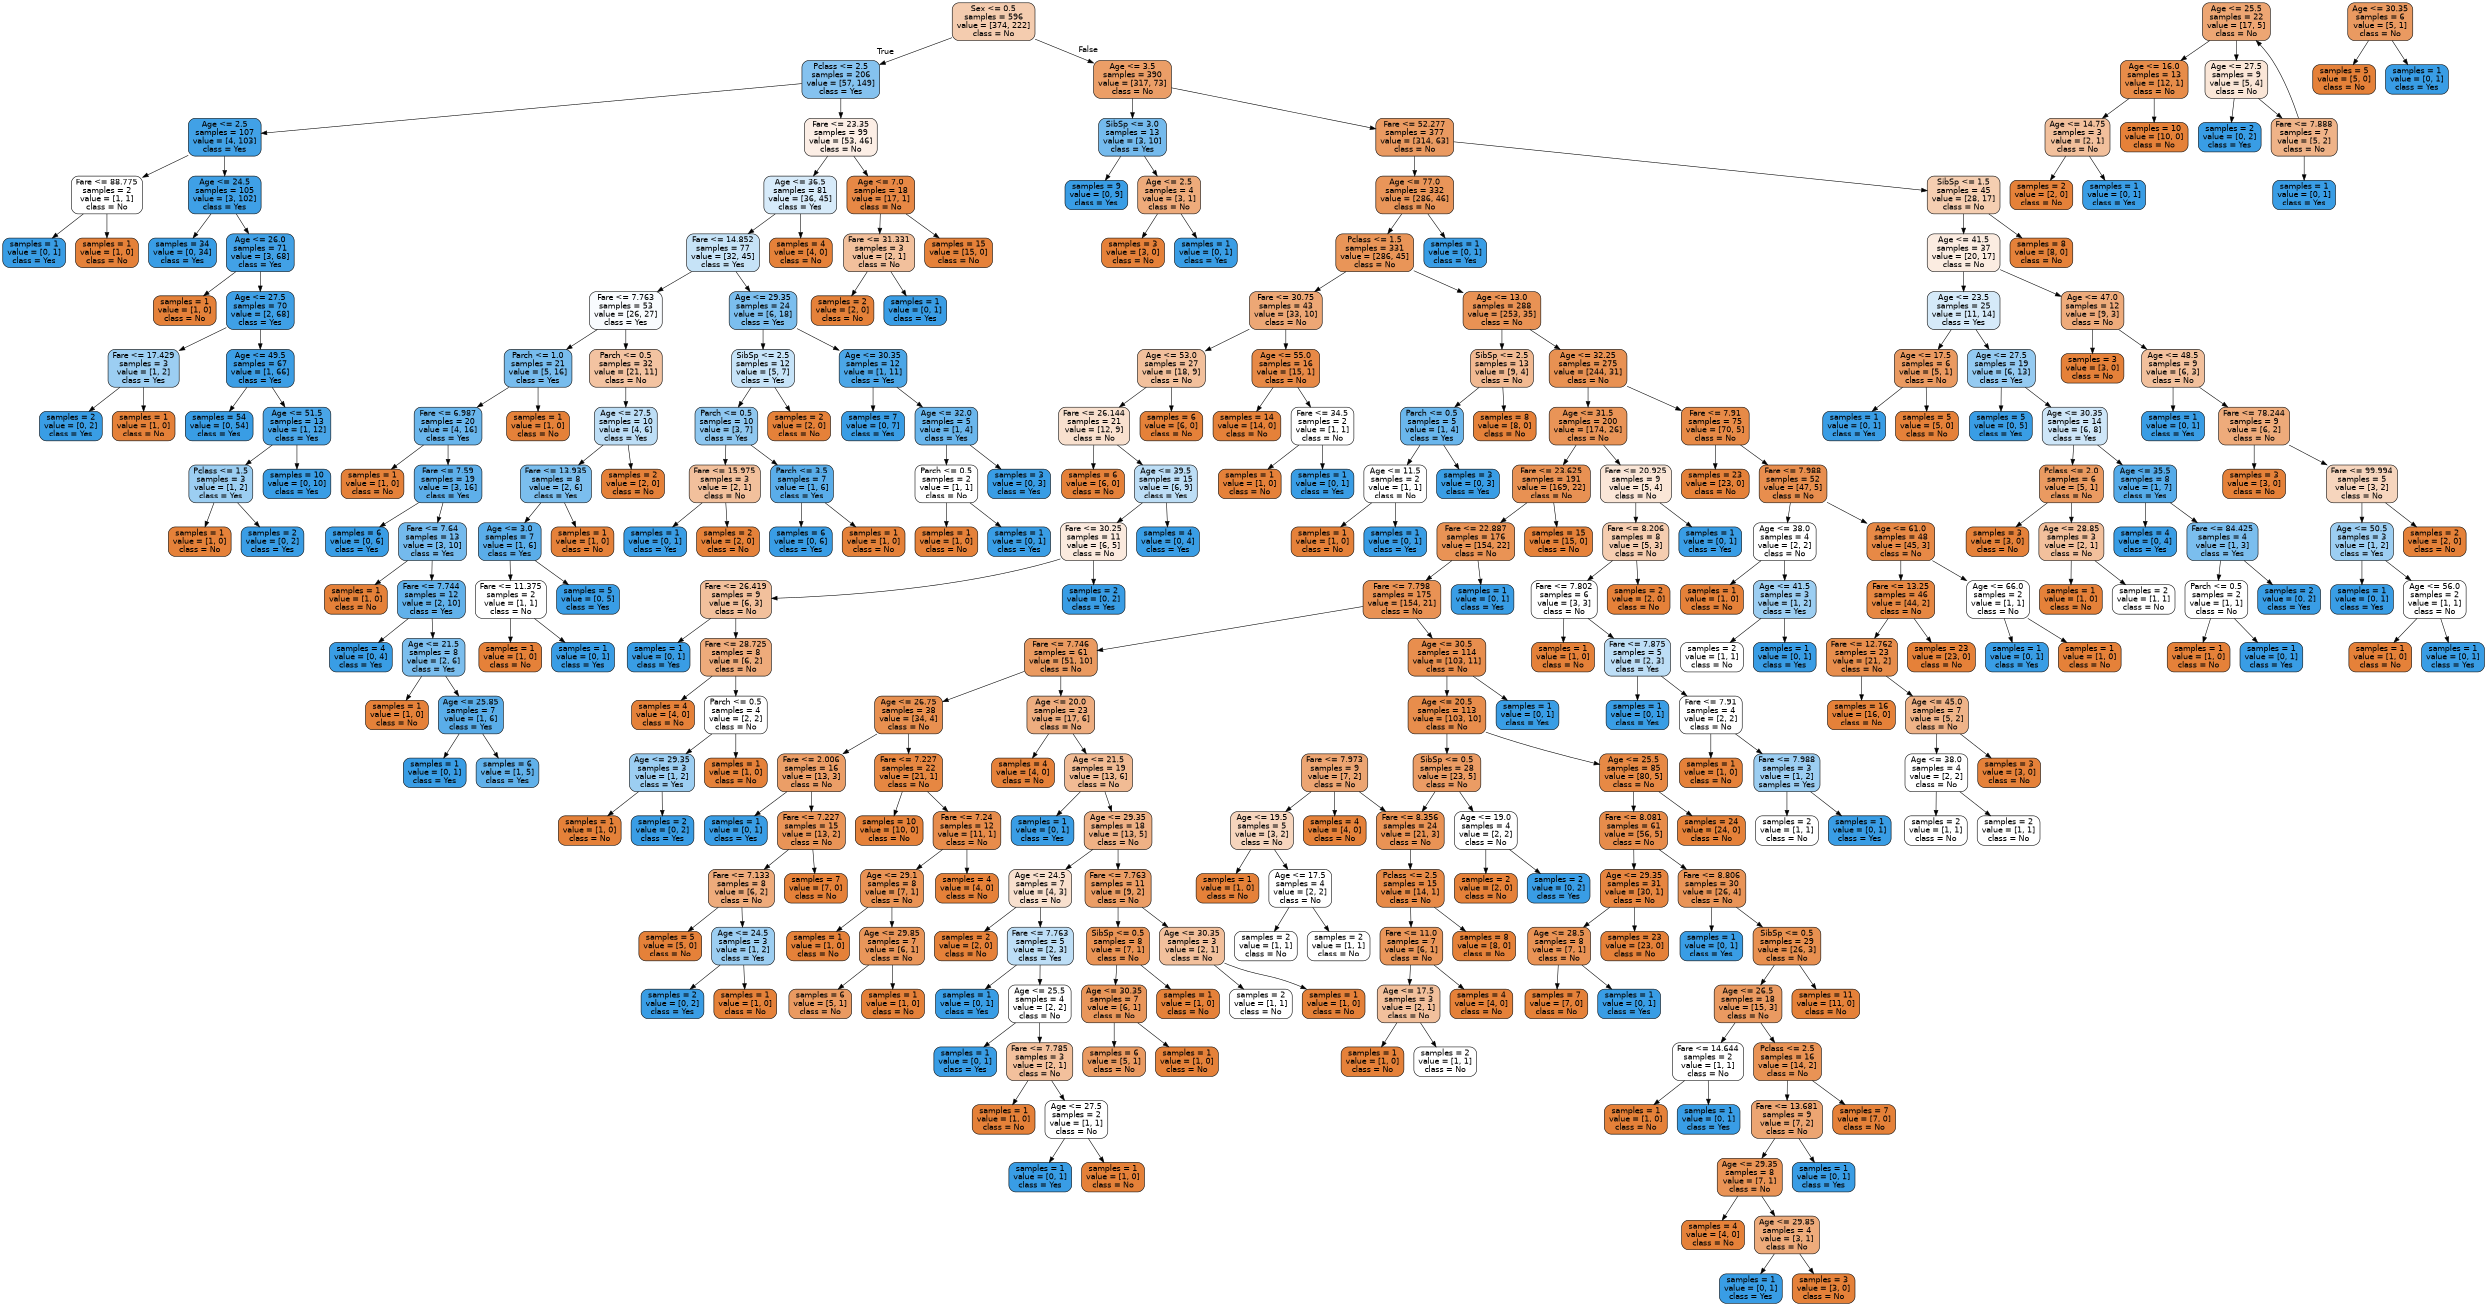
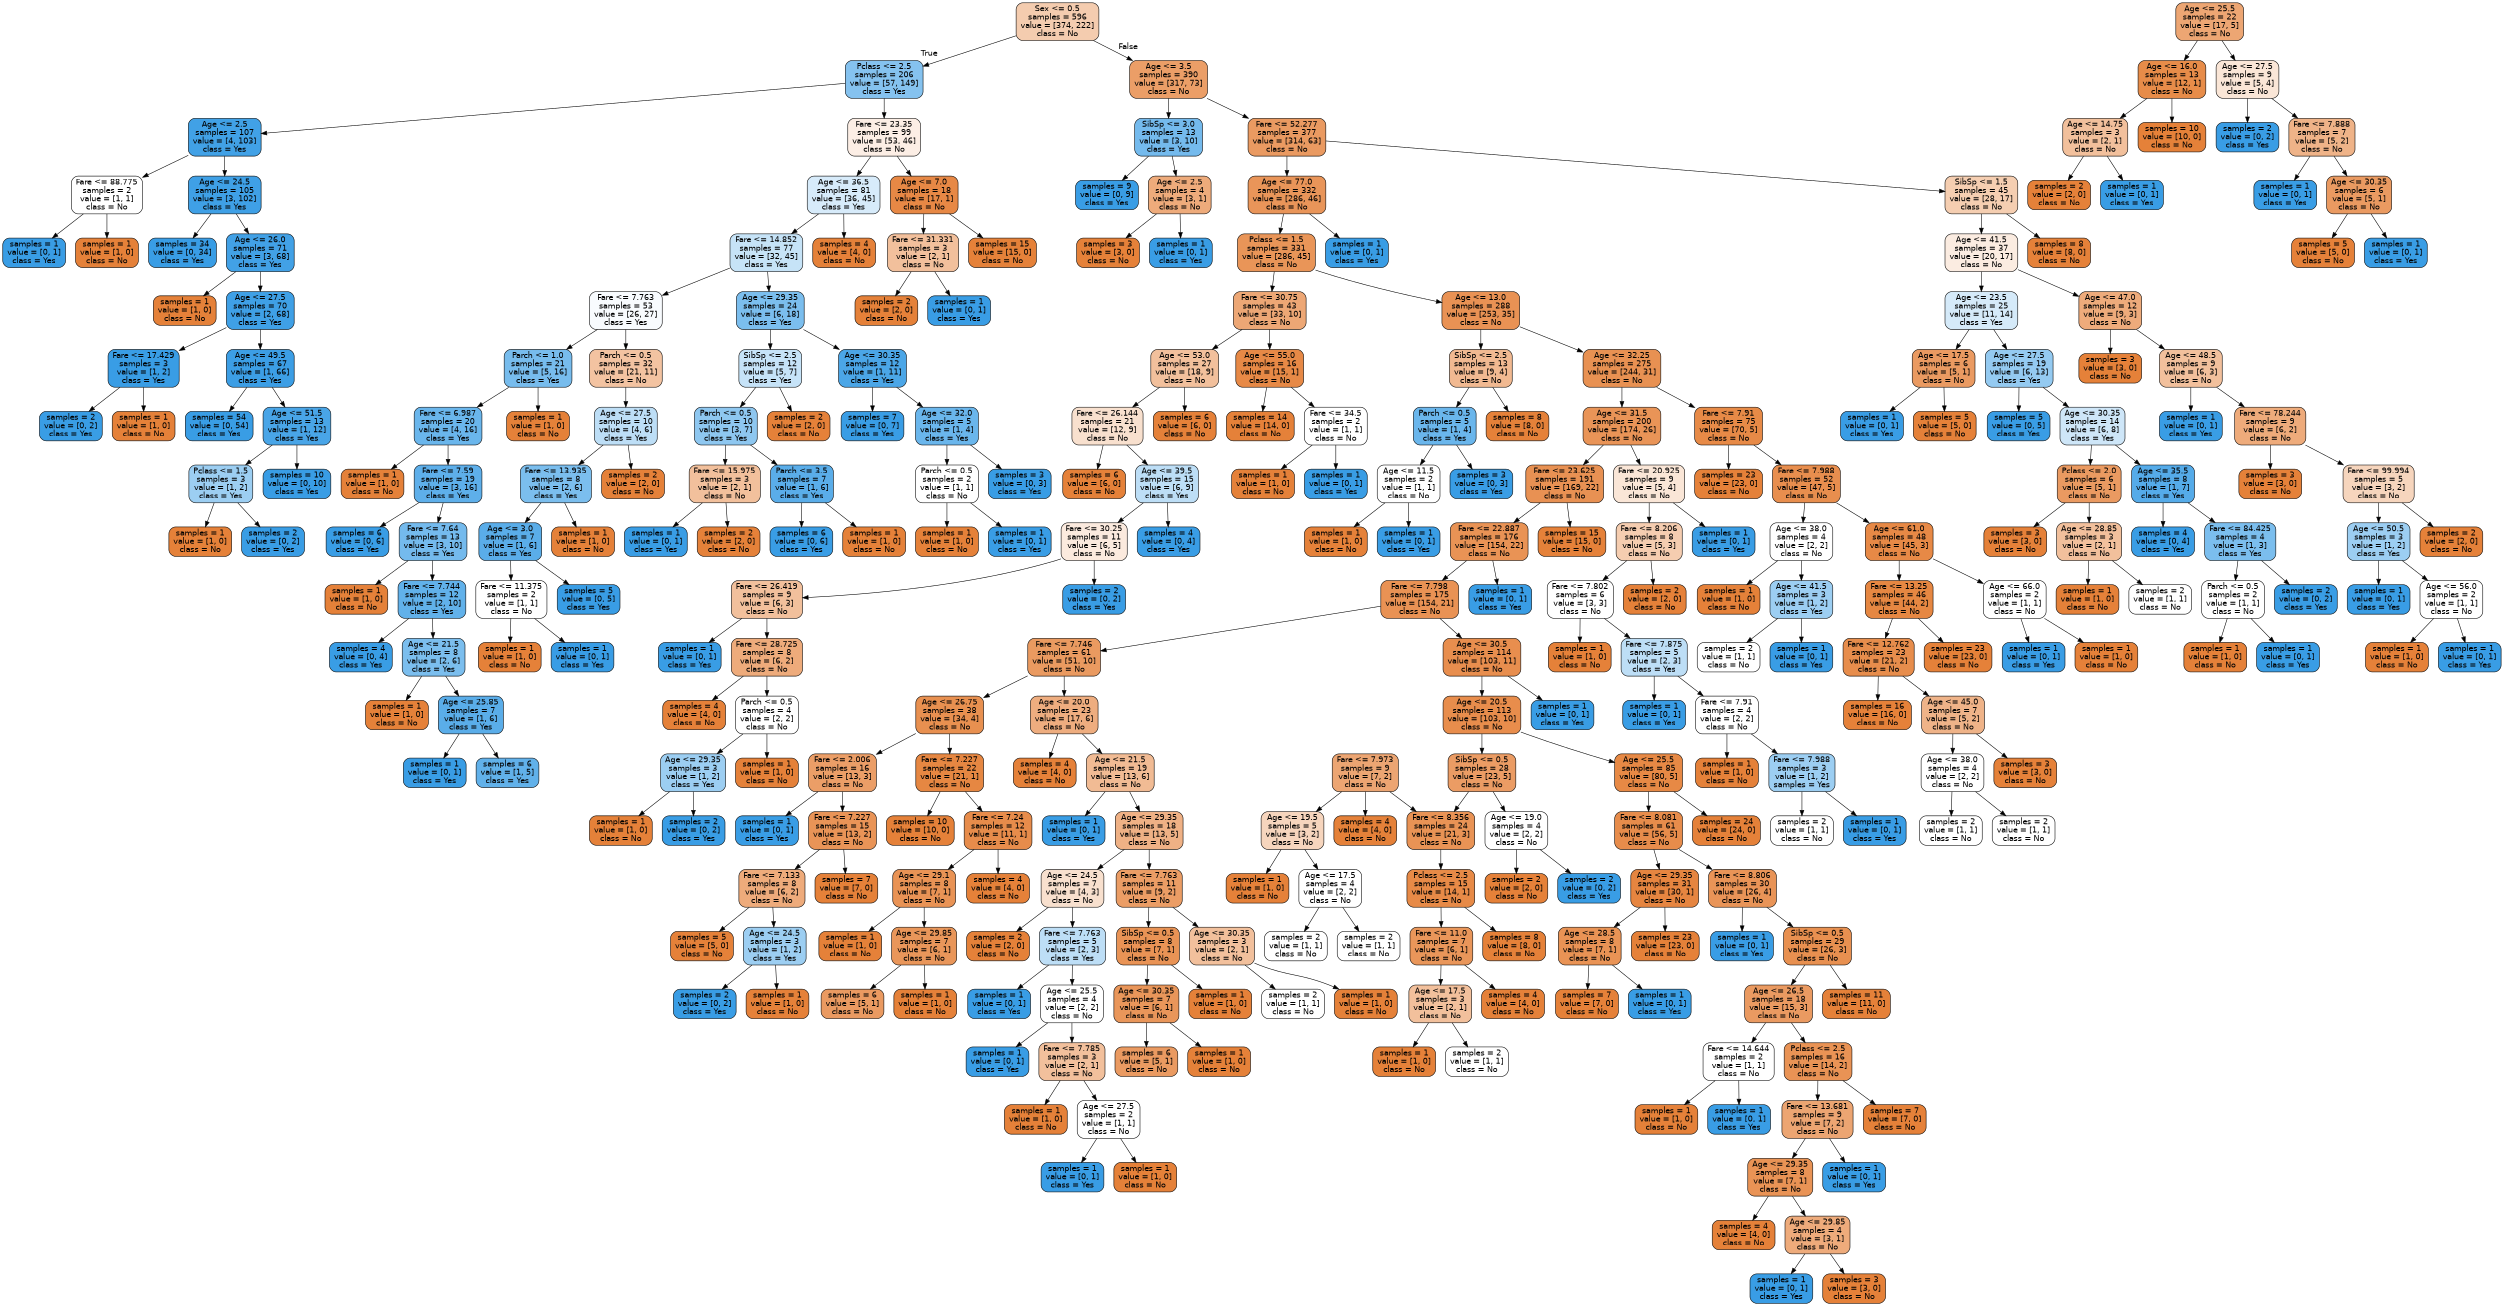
(2283, 80) -> (2339, 164)
(144, 368) -> (144, 368)
